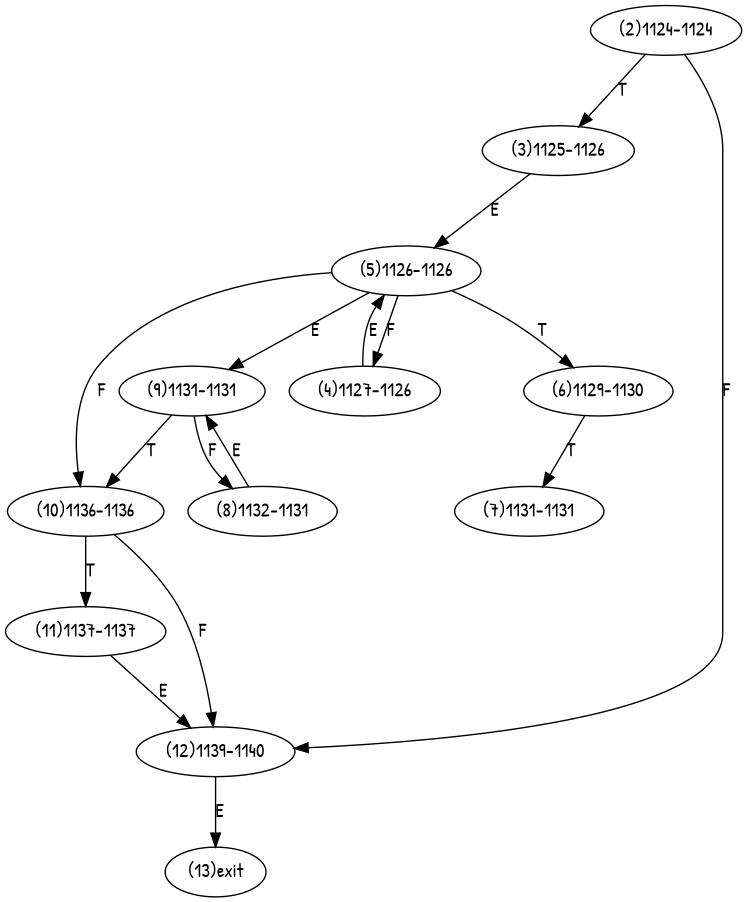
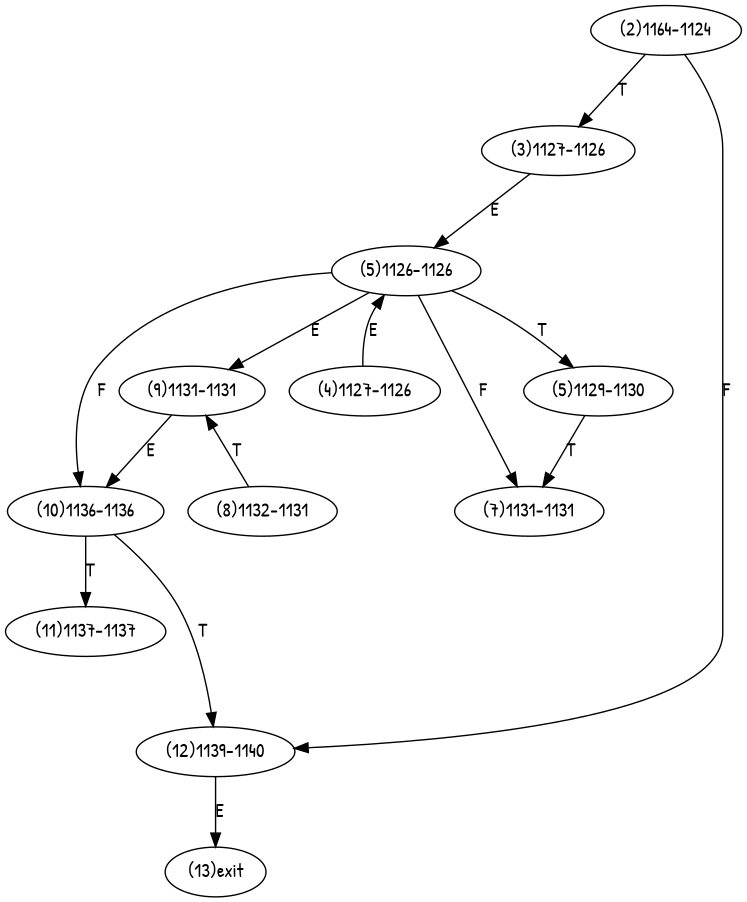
(666, 30) -> (666, 30)
(558, 151) -> (558, 151)
(388, 324) -> (464, 385)
(598, 391) -> (598, 391)
(203, 450) -> none
(151, 451) -> (151, 451)
(237, 451) -> (237, 451)
(203, 632) -> (203, 632)
(146, 687) -> none
